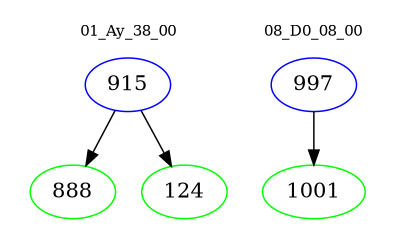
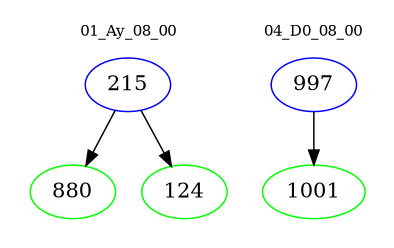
(129, 32) -> (129, 32)
(314, 32) -> (314, 32)
(128, 85) -> (128, 85)
(73, 192) -> (73, 192)
